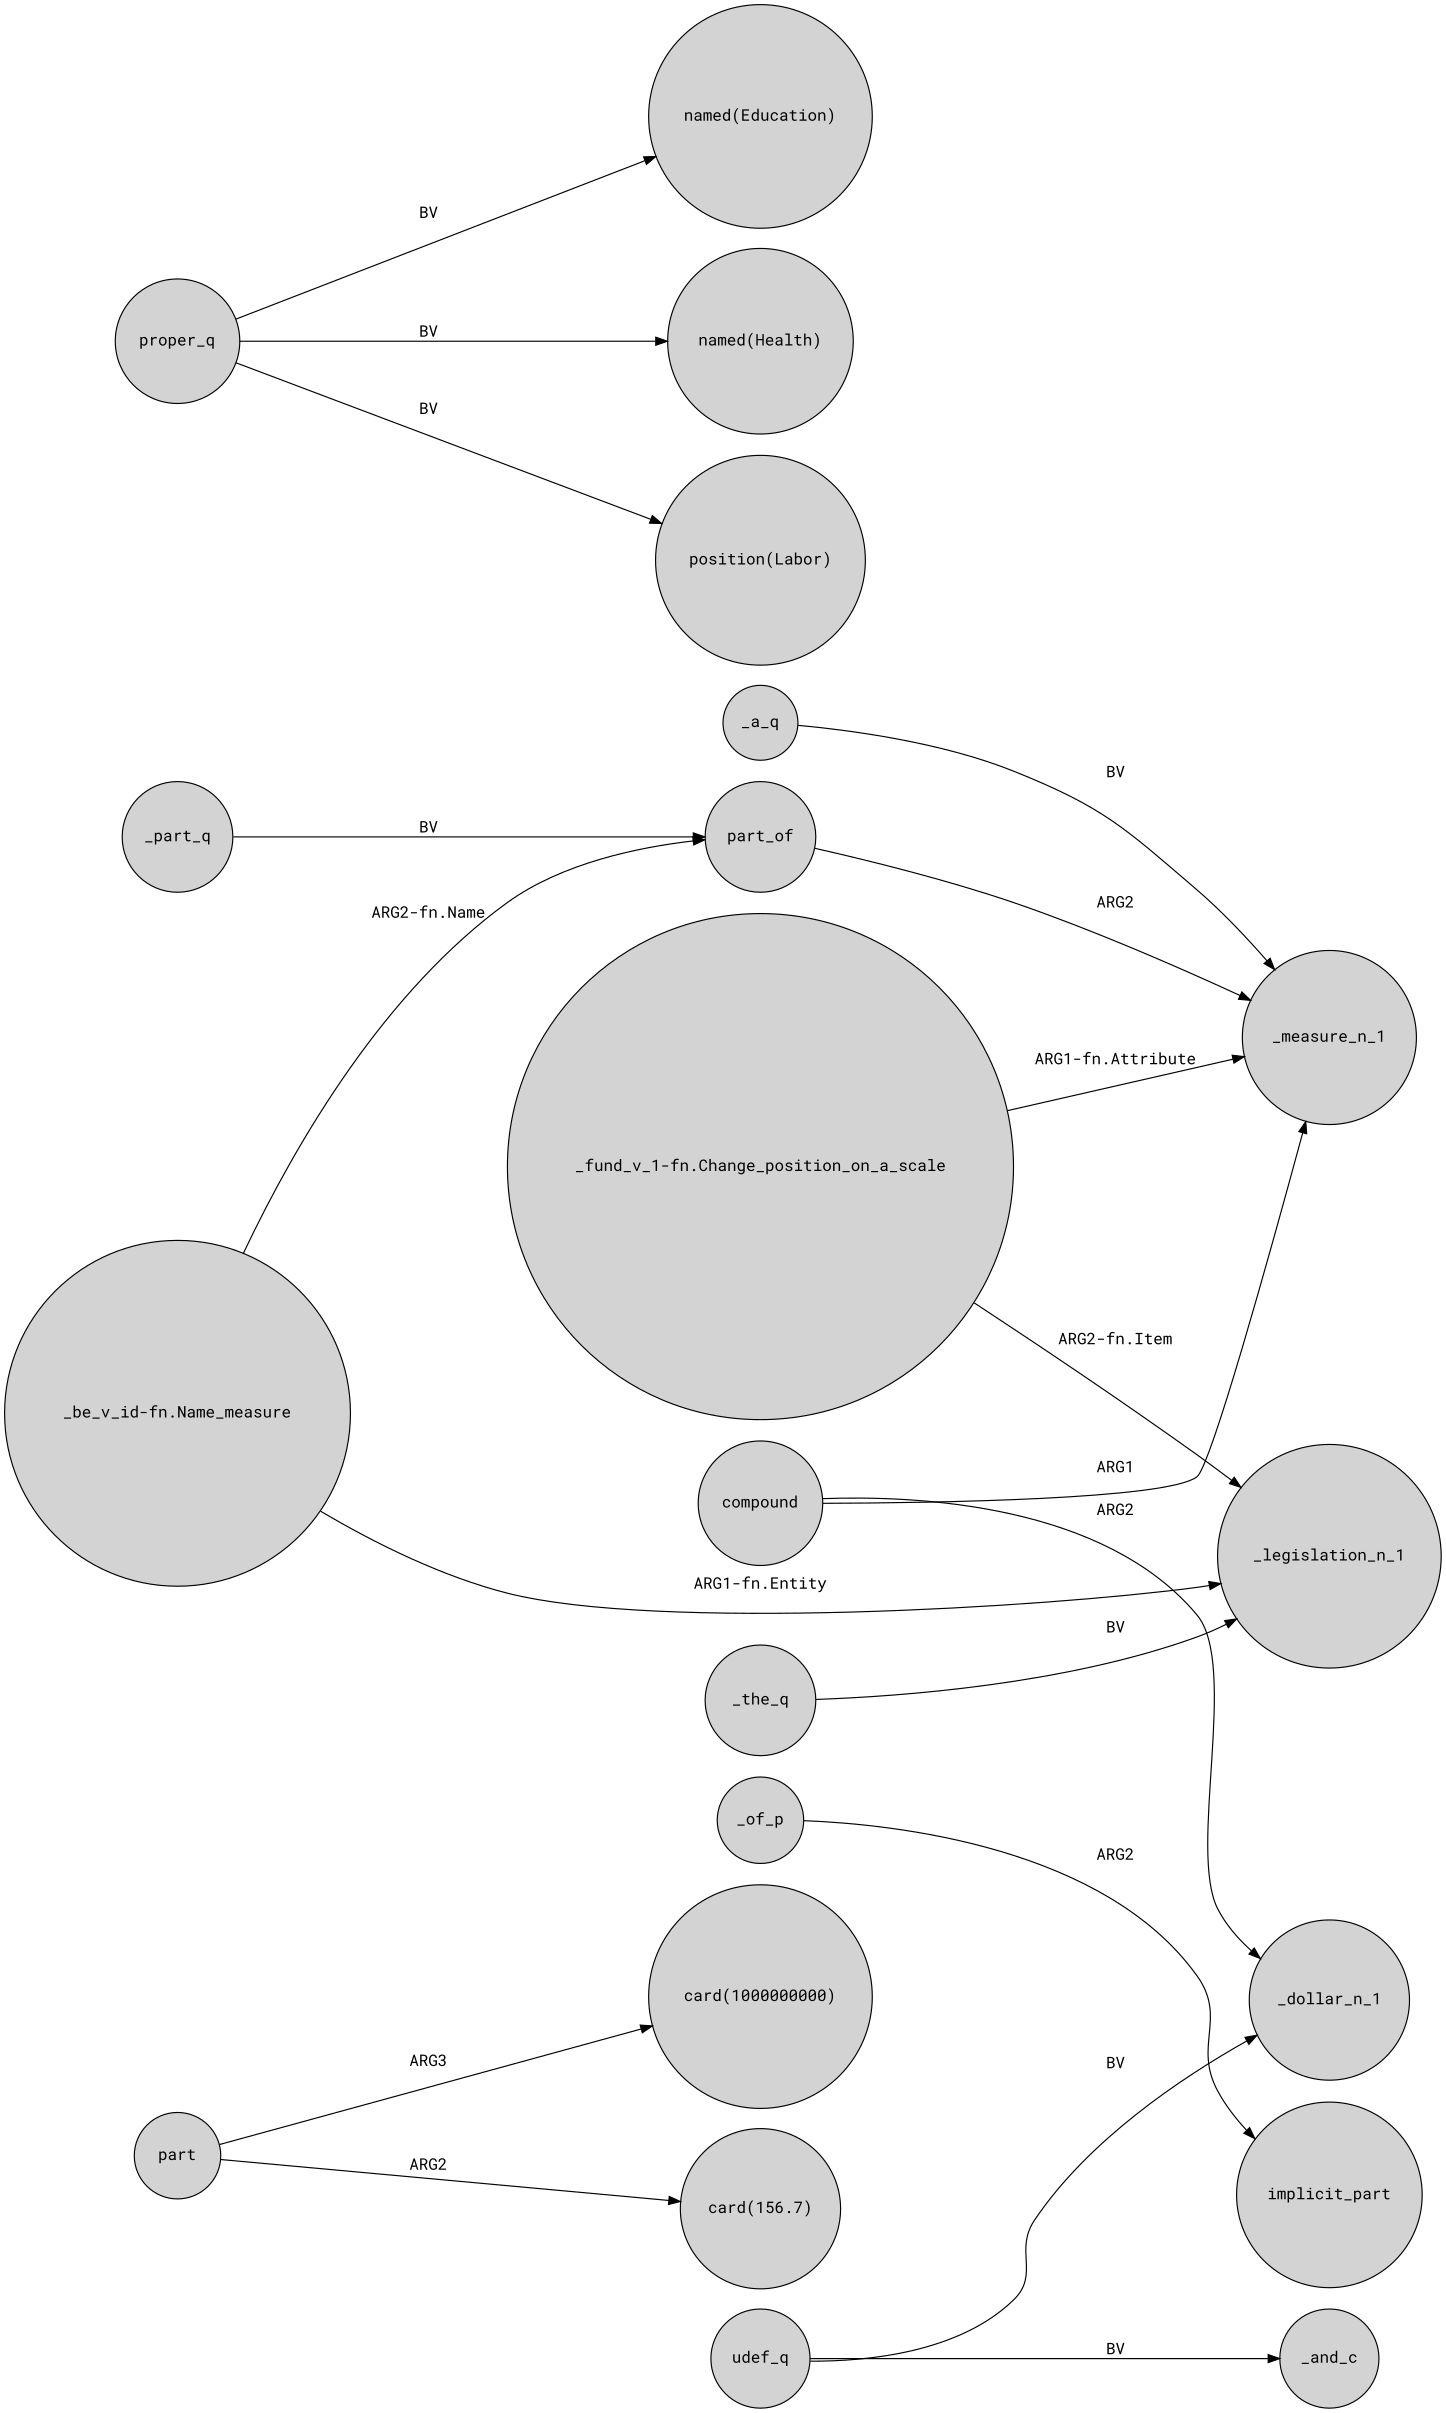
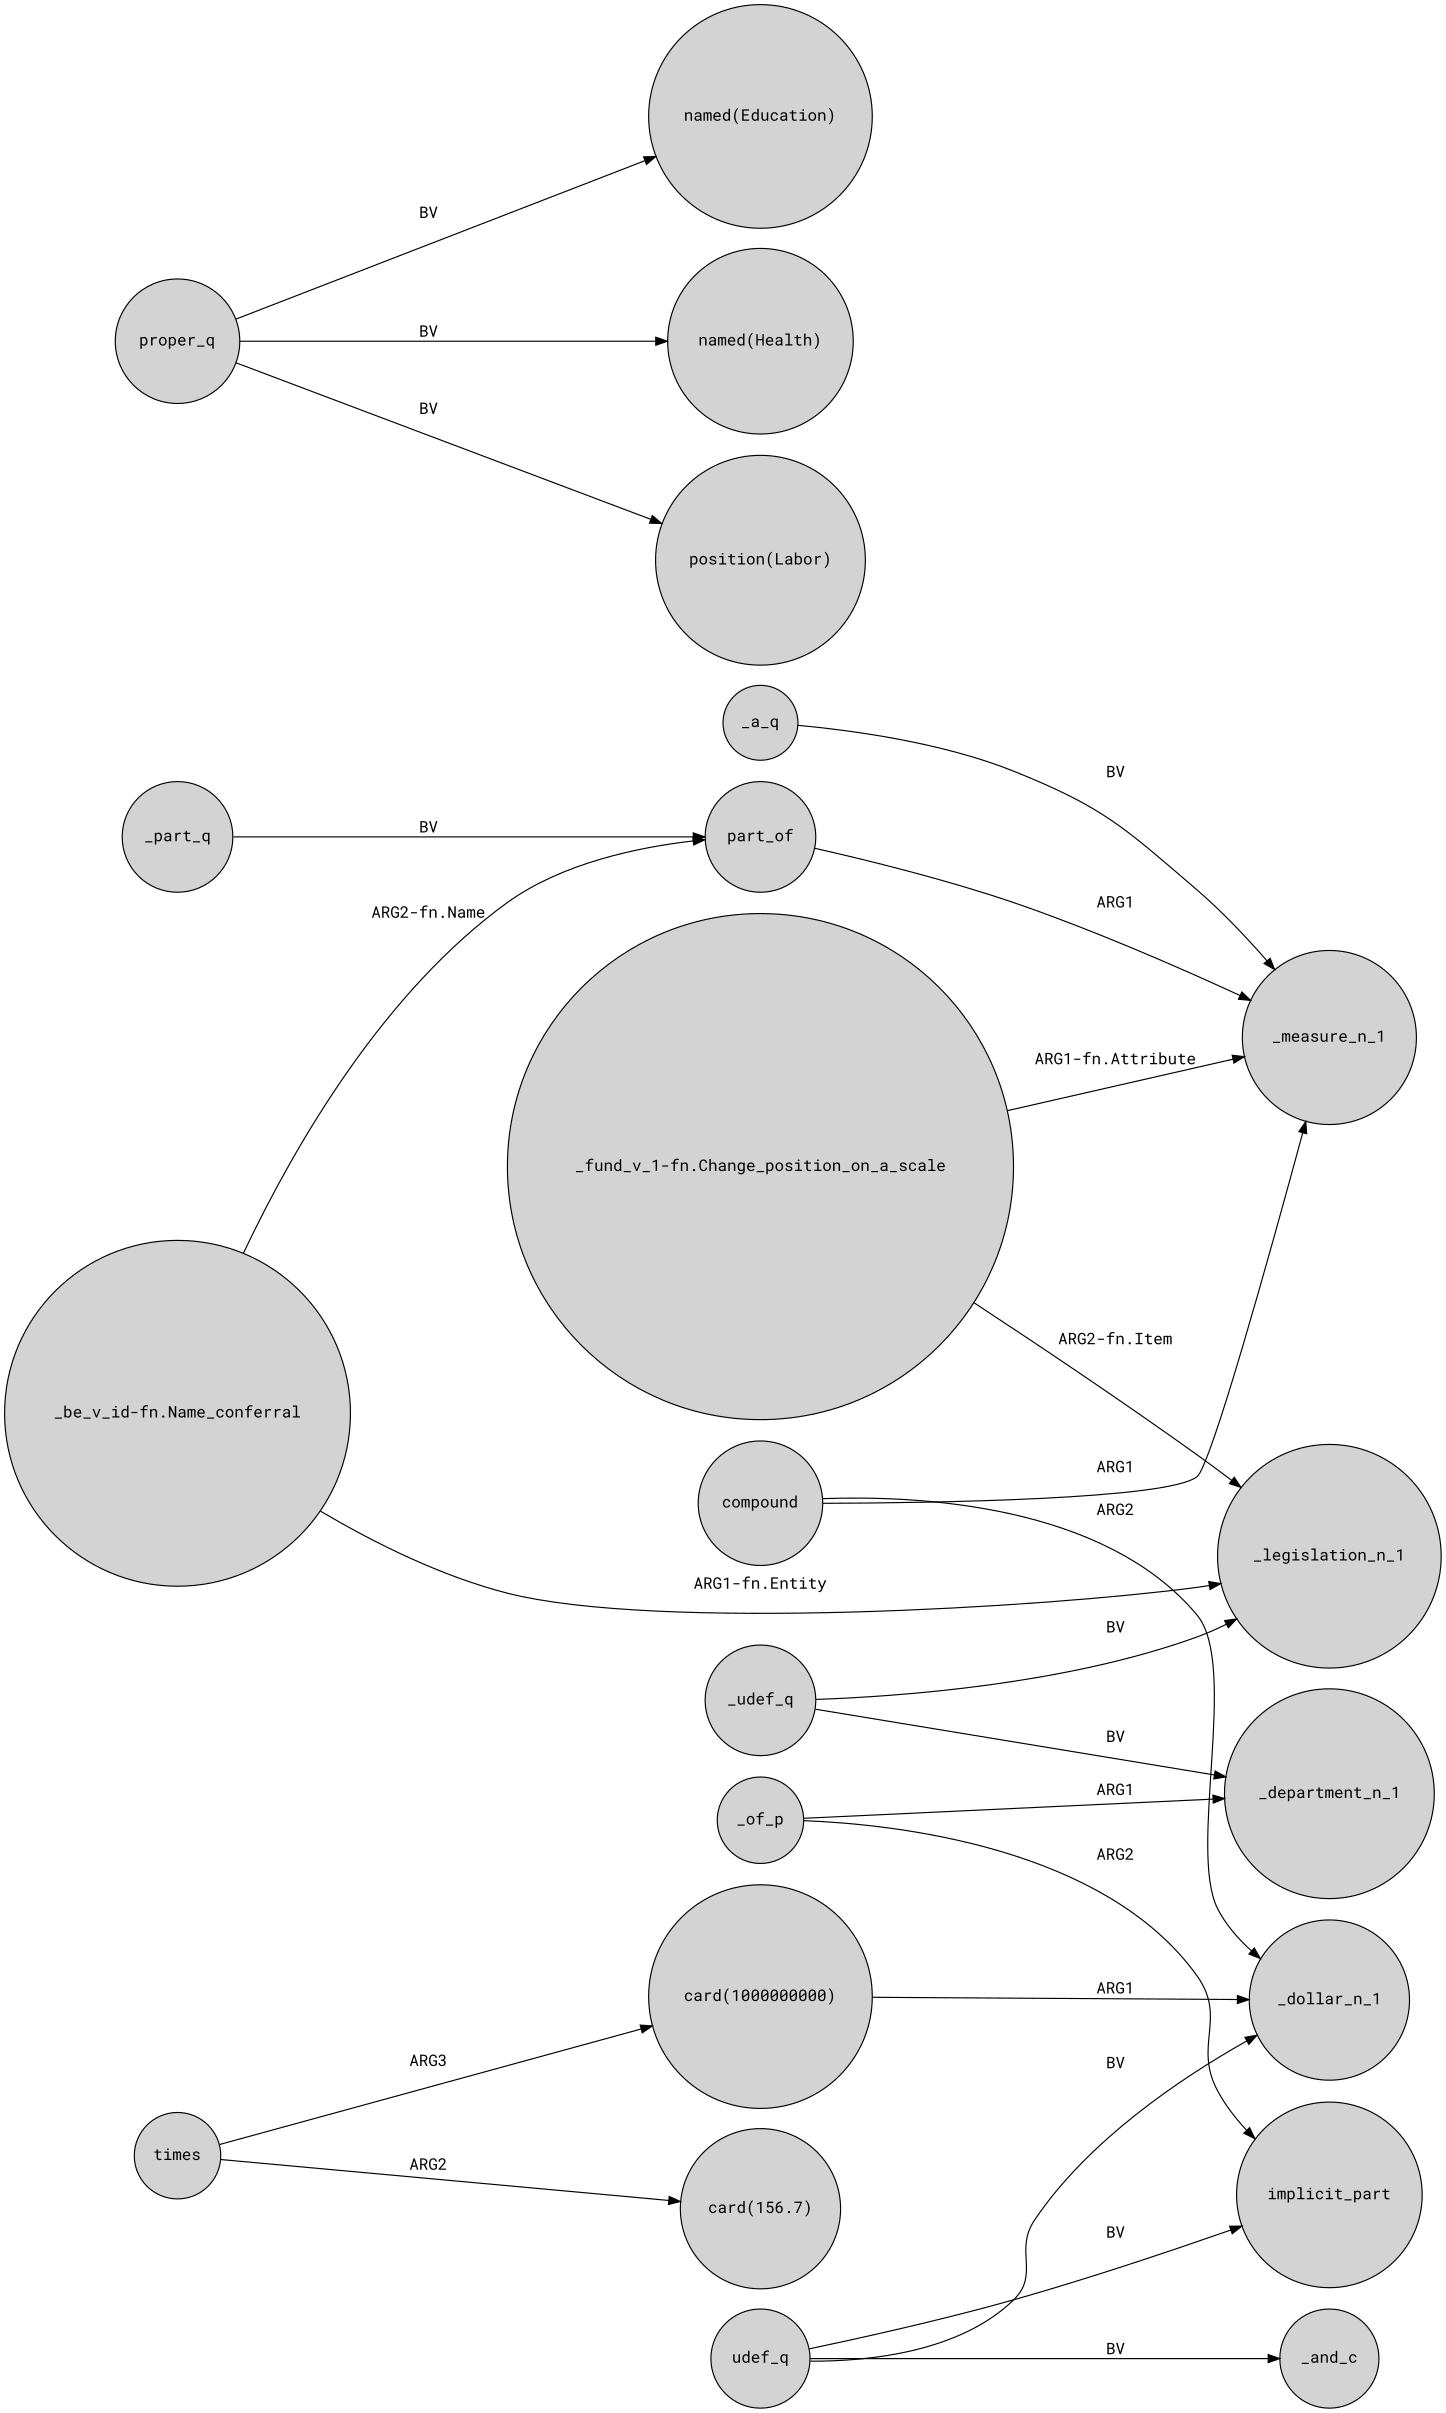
(1116, 903) -> (1116, 903)
(178, 1413) -> (178, 1413)
(760, 1700) -> (760, 1700)
none -> (1329, 1794)
none -> (1055, 1998)
(178, 2156) -> (178, 2156)
none -> (1033, 2294)
